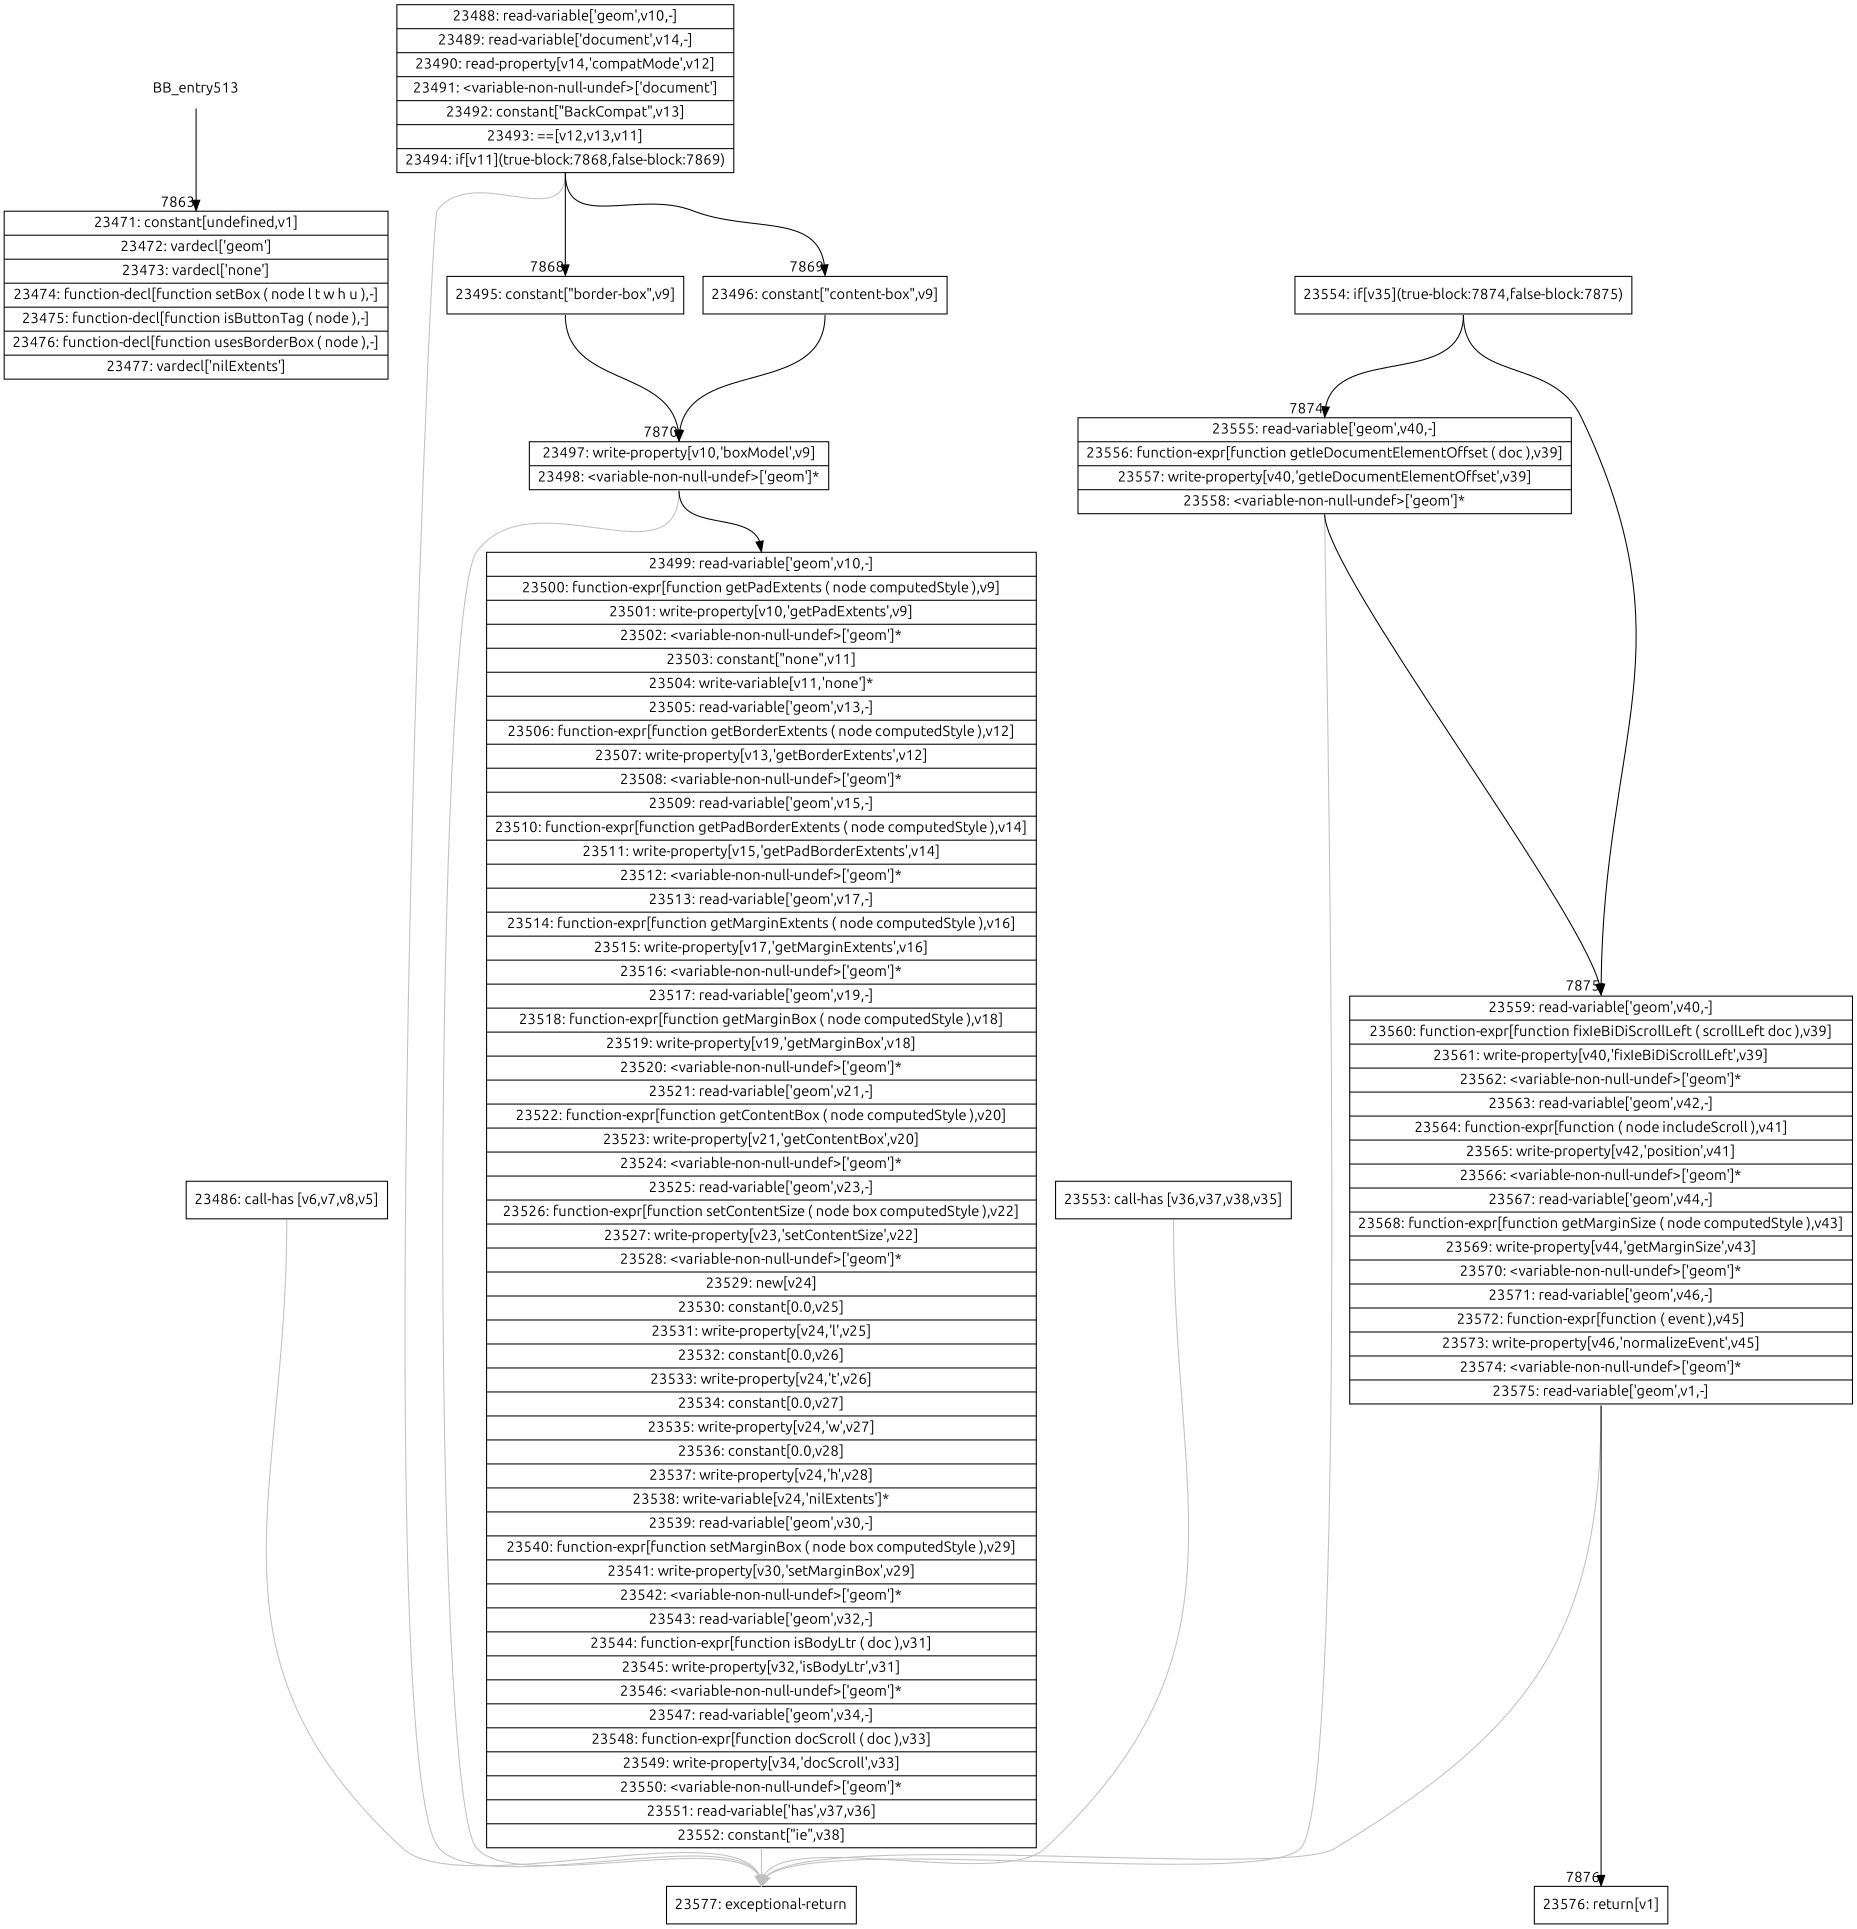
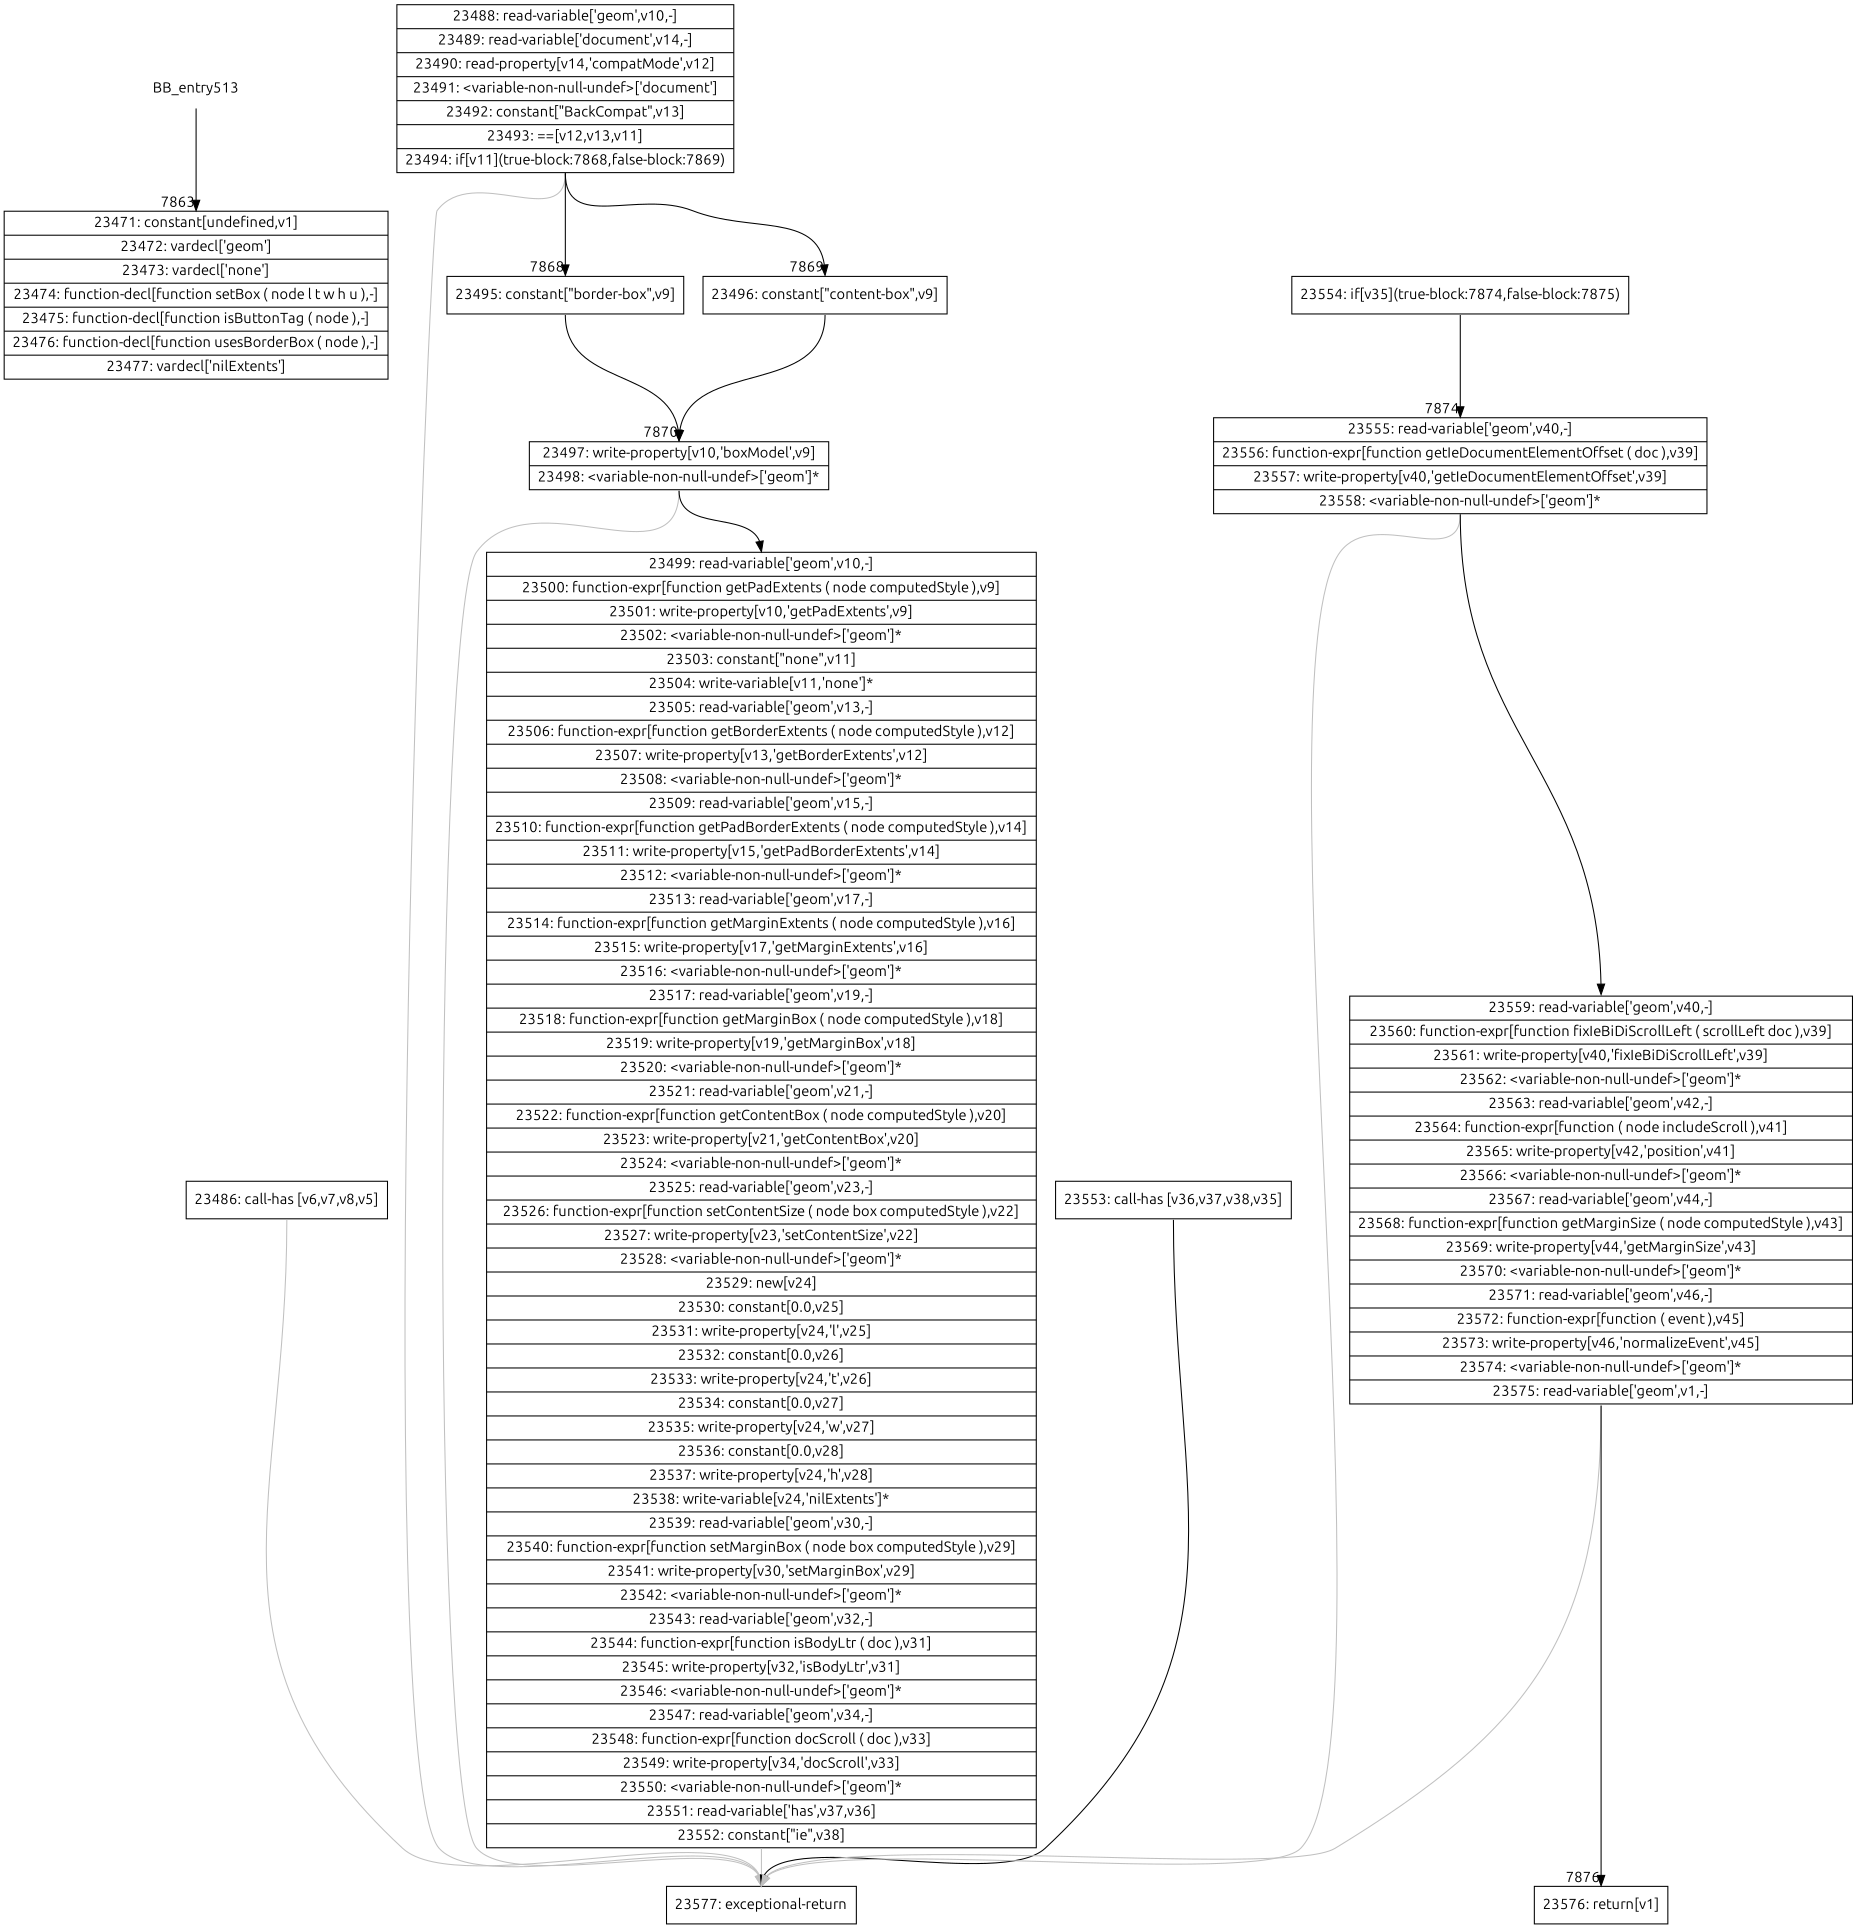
(1635, 615) -> none
(1158, 1695) -> (1158, 1695)
